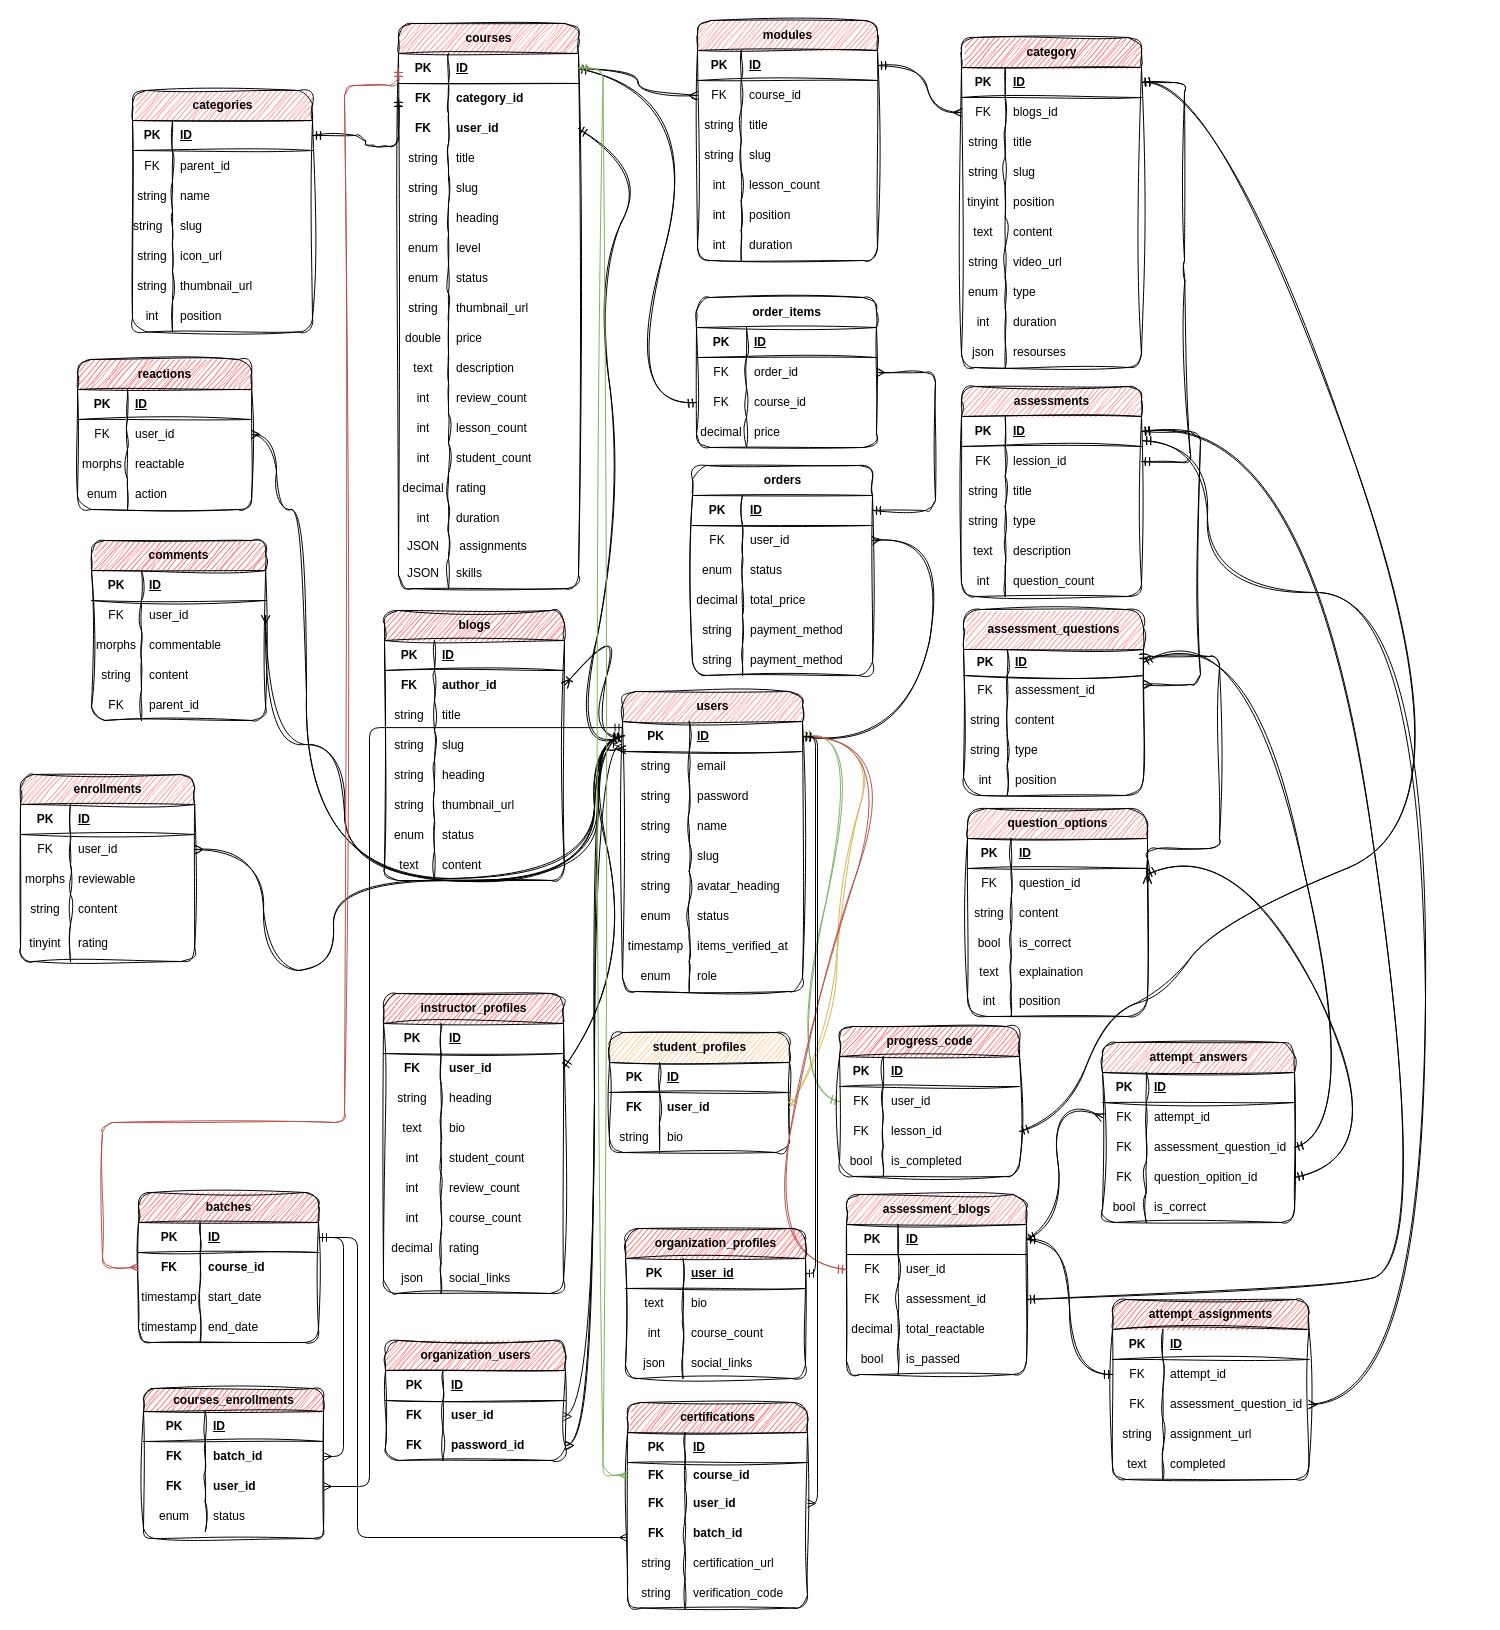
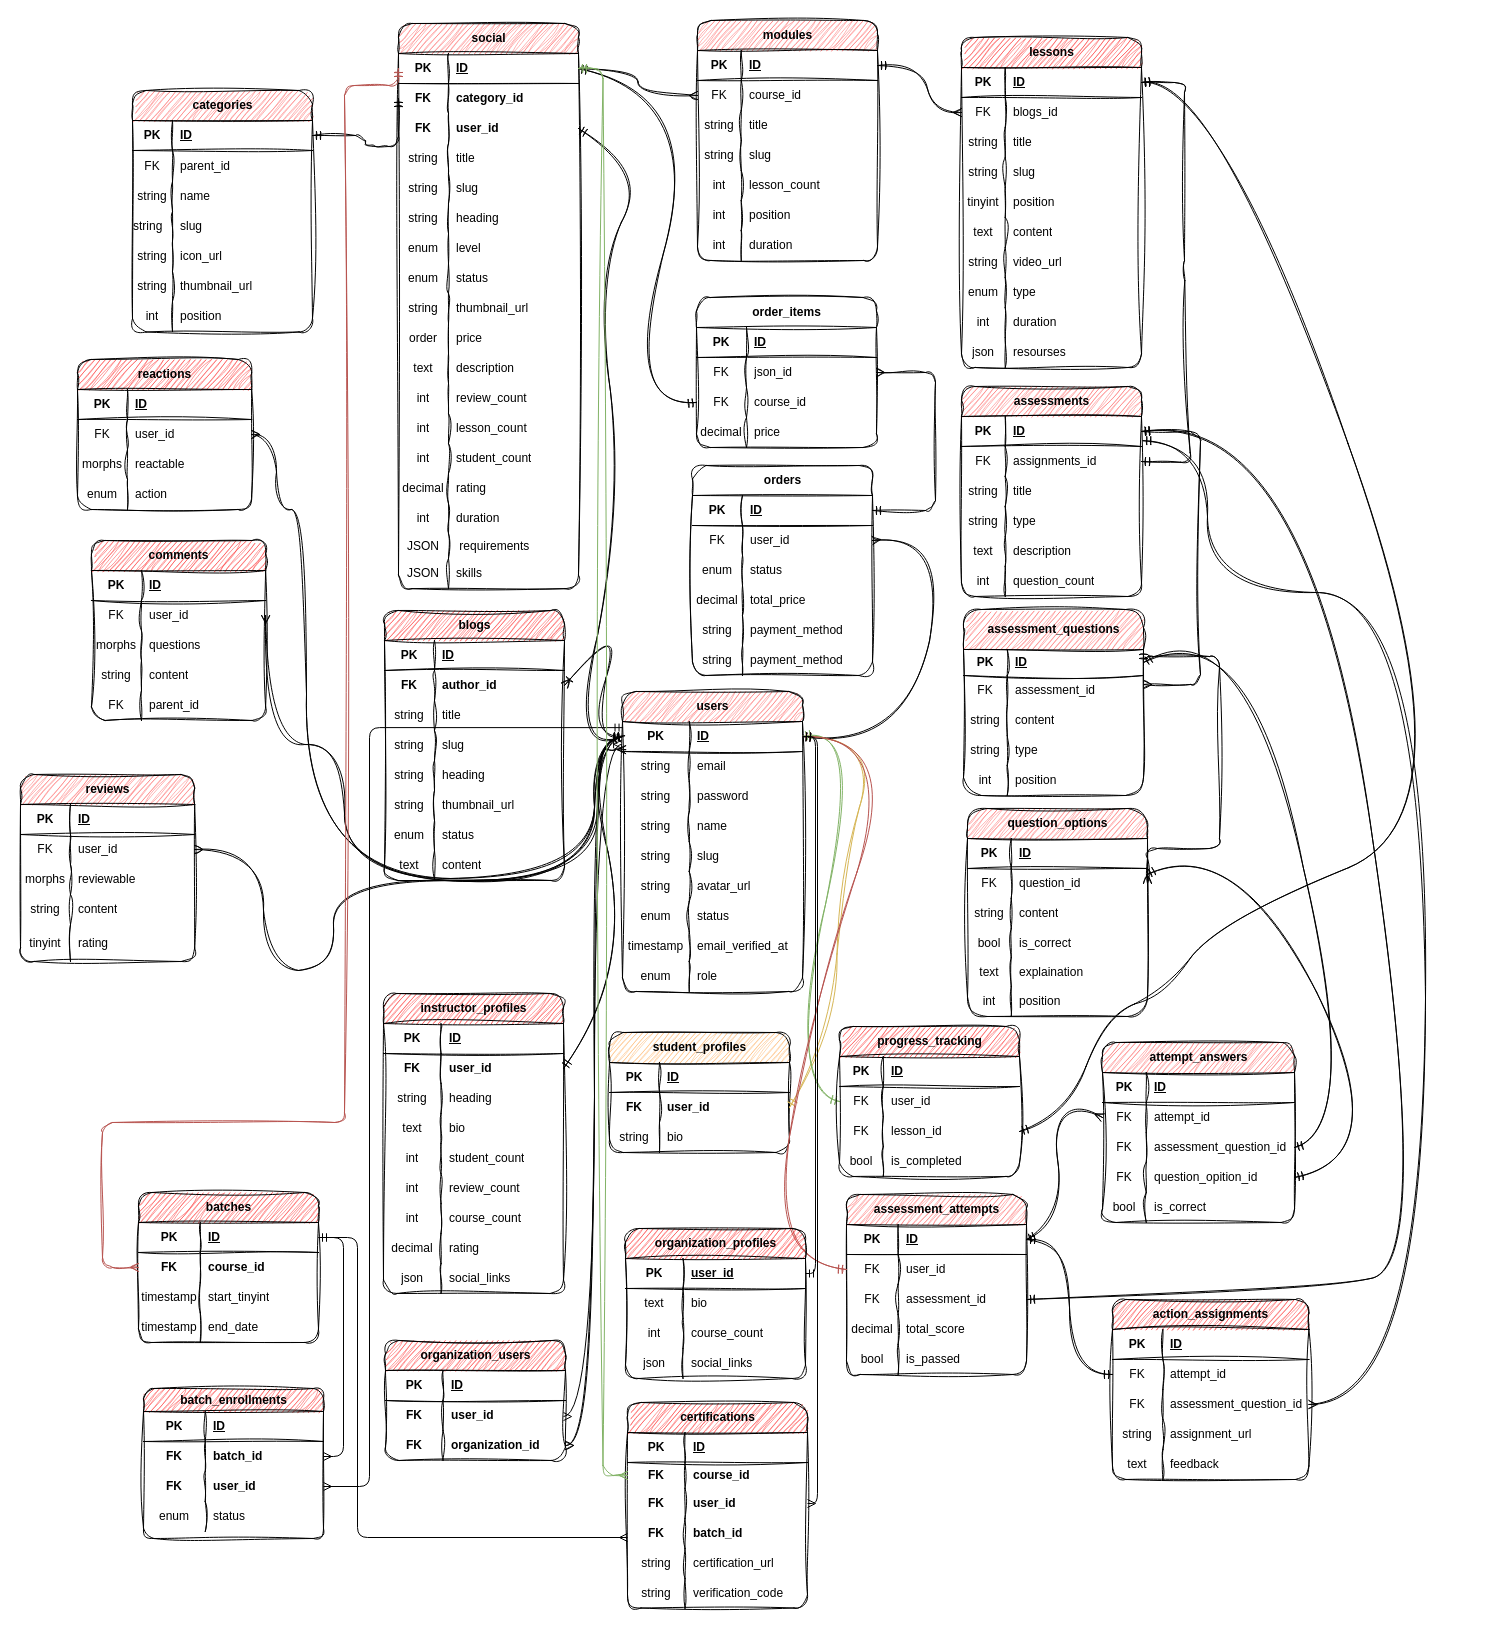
(489, 39) -> (489, 39)
(1052, 53) -> (1052, 53)
(424, 339) -> (424, 339)
(780, 373) -> (776, 373)
(1042, 462) -> (1057, 462)
(492, 547) -> (495, 547)
(185, 646) -> (178, 646)
(108, 790) -> (108, 790)
(743, 887) -> (730, 887)
(750, 947) -> (748, 947)
(930, 1042) -> (930, 1042)
(937, 1210) -> (937, 1210)
(242, 1298) -> (249, 1298)
(1211, 1315) -> (1211, 1315)
(954, 1330) -> (942, 1330)
(234, 1401) -> (234, 1401)
(487, 1446) -> (497, 1446)
(1199, 1465) -> (1197, 1465)
